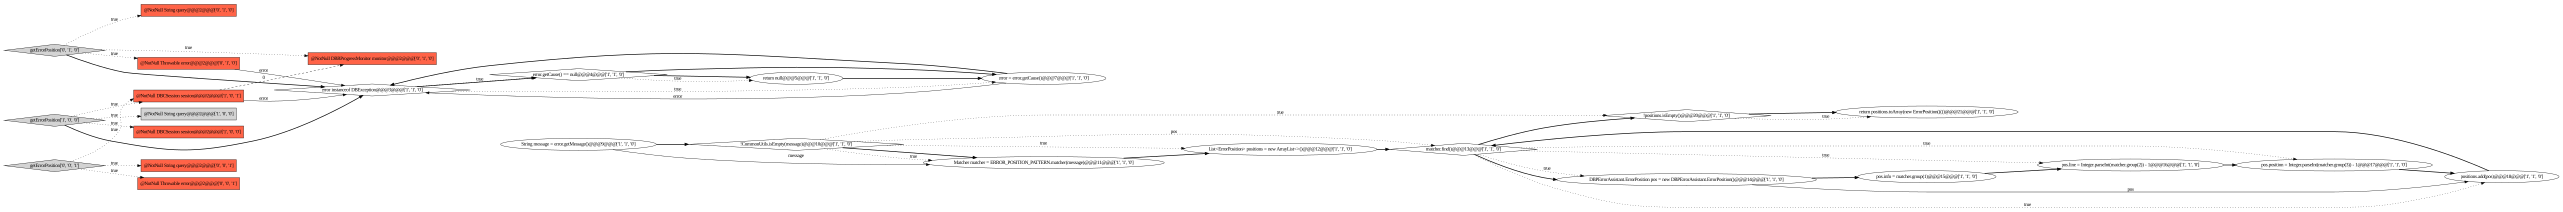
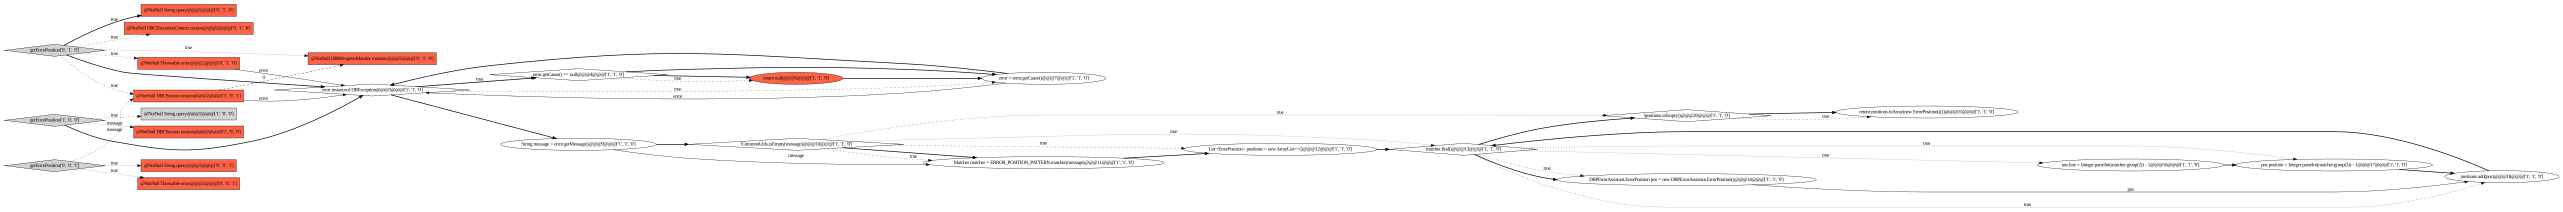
(100, 28) -> (100, 28)
none -> (189, 28)
(796, 78) -> (796, 78)
(105, 109) -> (93, 80)
none -> (472, 116)
(114, 123) -> (114, 123)
(114, 130) -> (114, 130)
(1174, 132) -> (1174, 132)
(1927, 177) -> none
